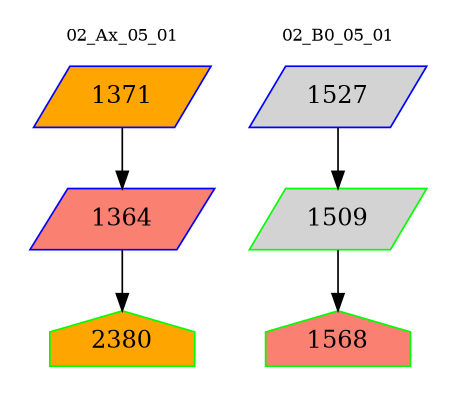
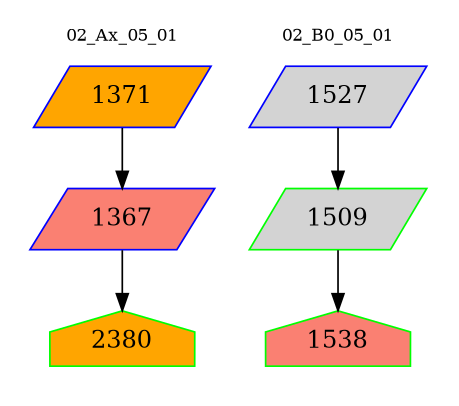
(122, 219) -> (122, 219)
(338, 341) -> (338, 341)
